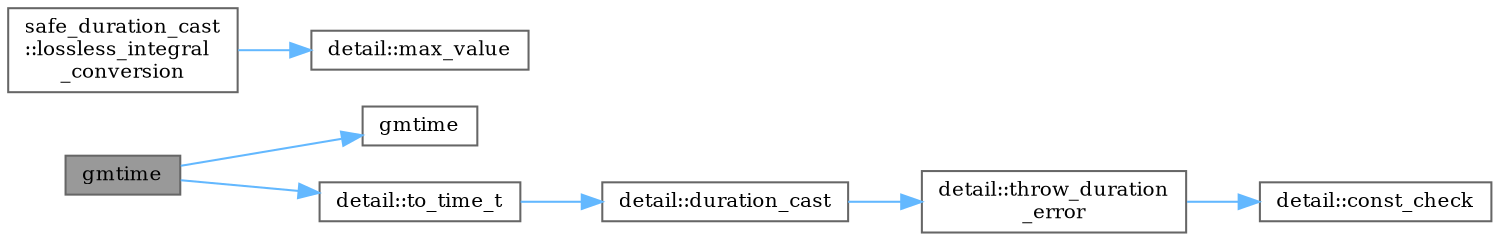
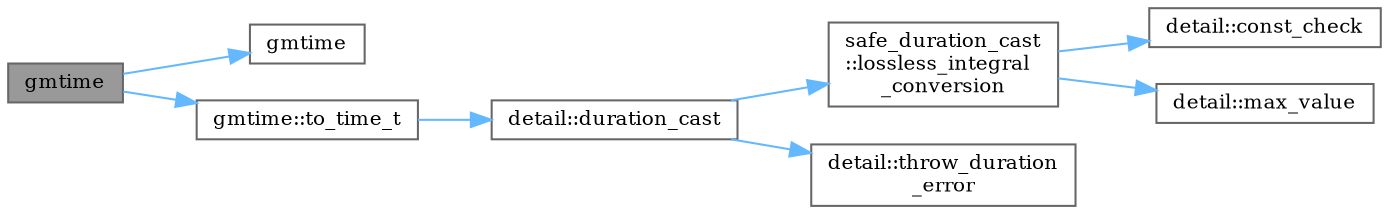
none -> (770, 94)
(420, 202) -> (307, 120)
(1213, 202) -> (1093, 47)
